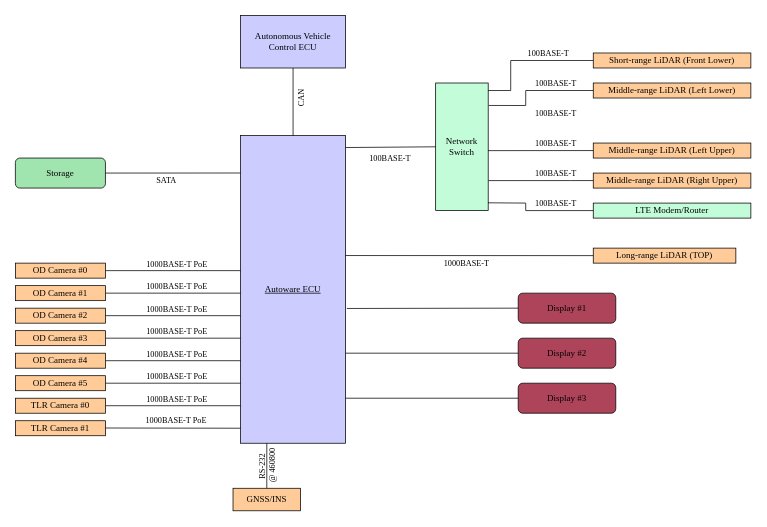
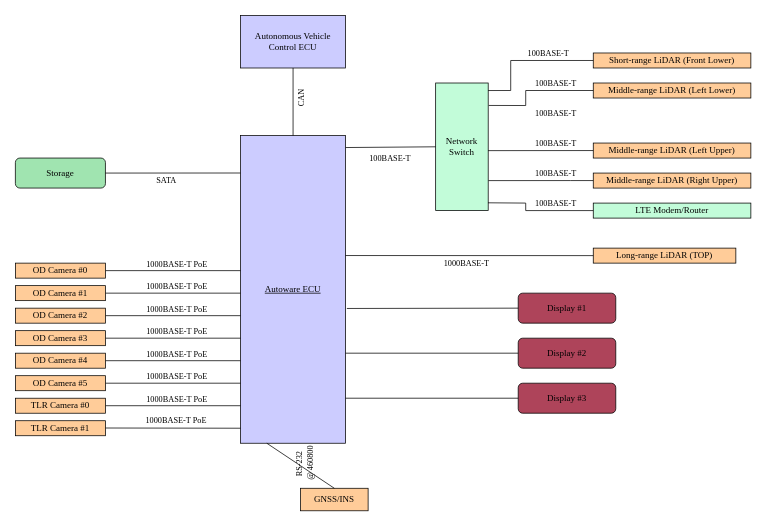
(267, 499) -> (334, 499)
